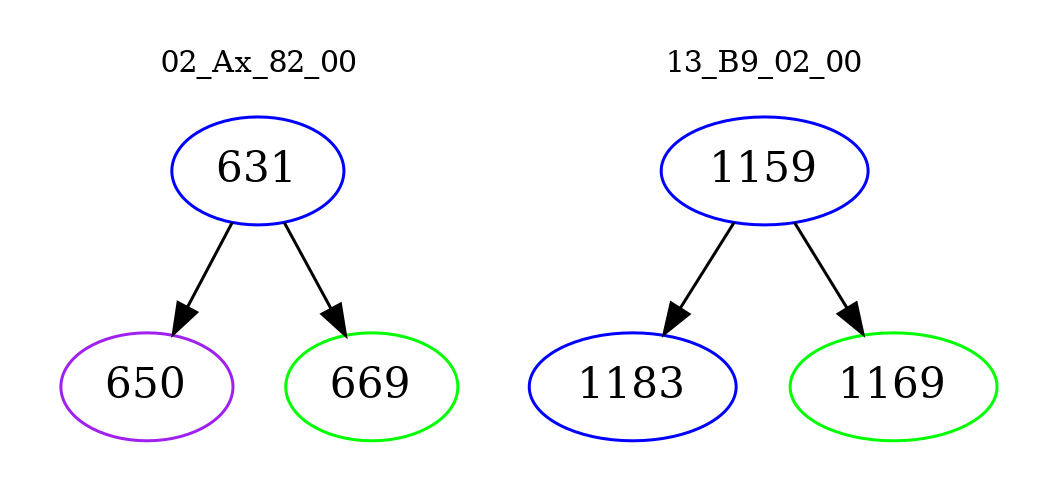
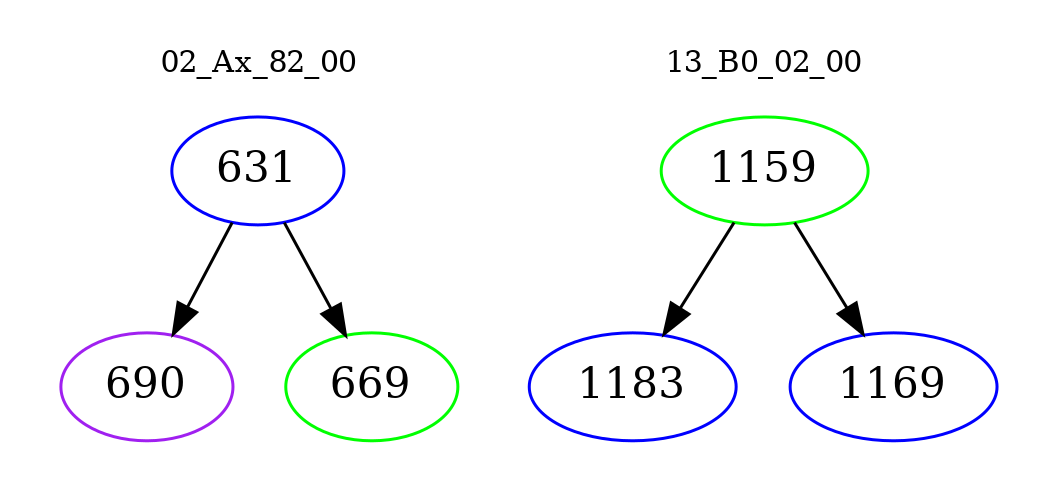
(765, 64) -> (765, 64)
(765, 171) -> (765, 171)
(147, 387) -> (147, 387)
(894, 387) -> (894, 387)
